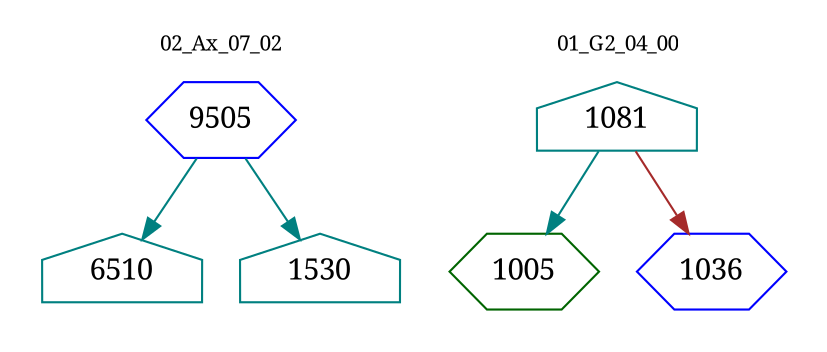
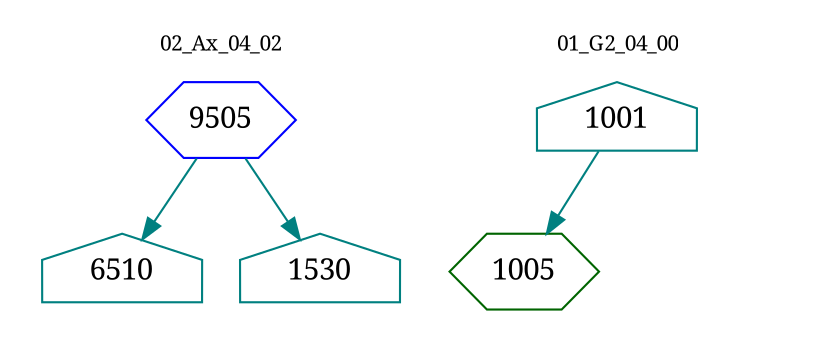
(221, 45) -> (221, 45)
(617, 120) -> (617, 120)
(712, 272) -> none
